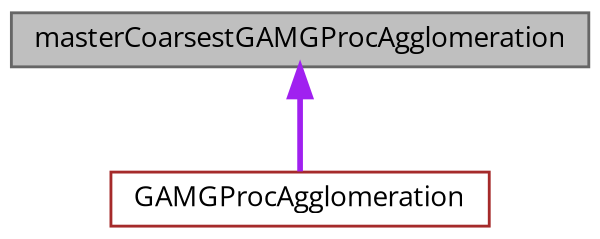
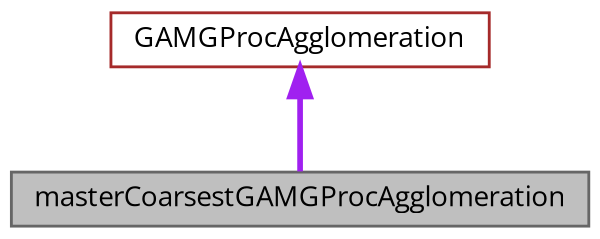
(300, 134) -> (300, 134)
